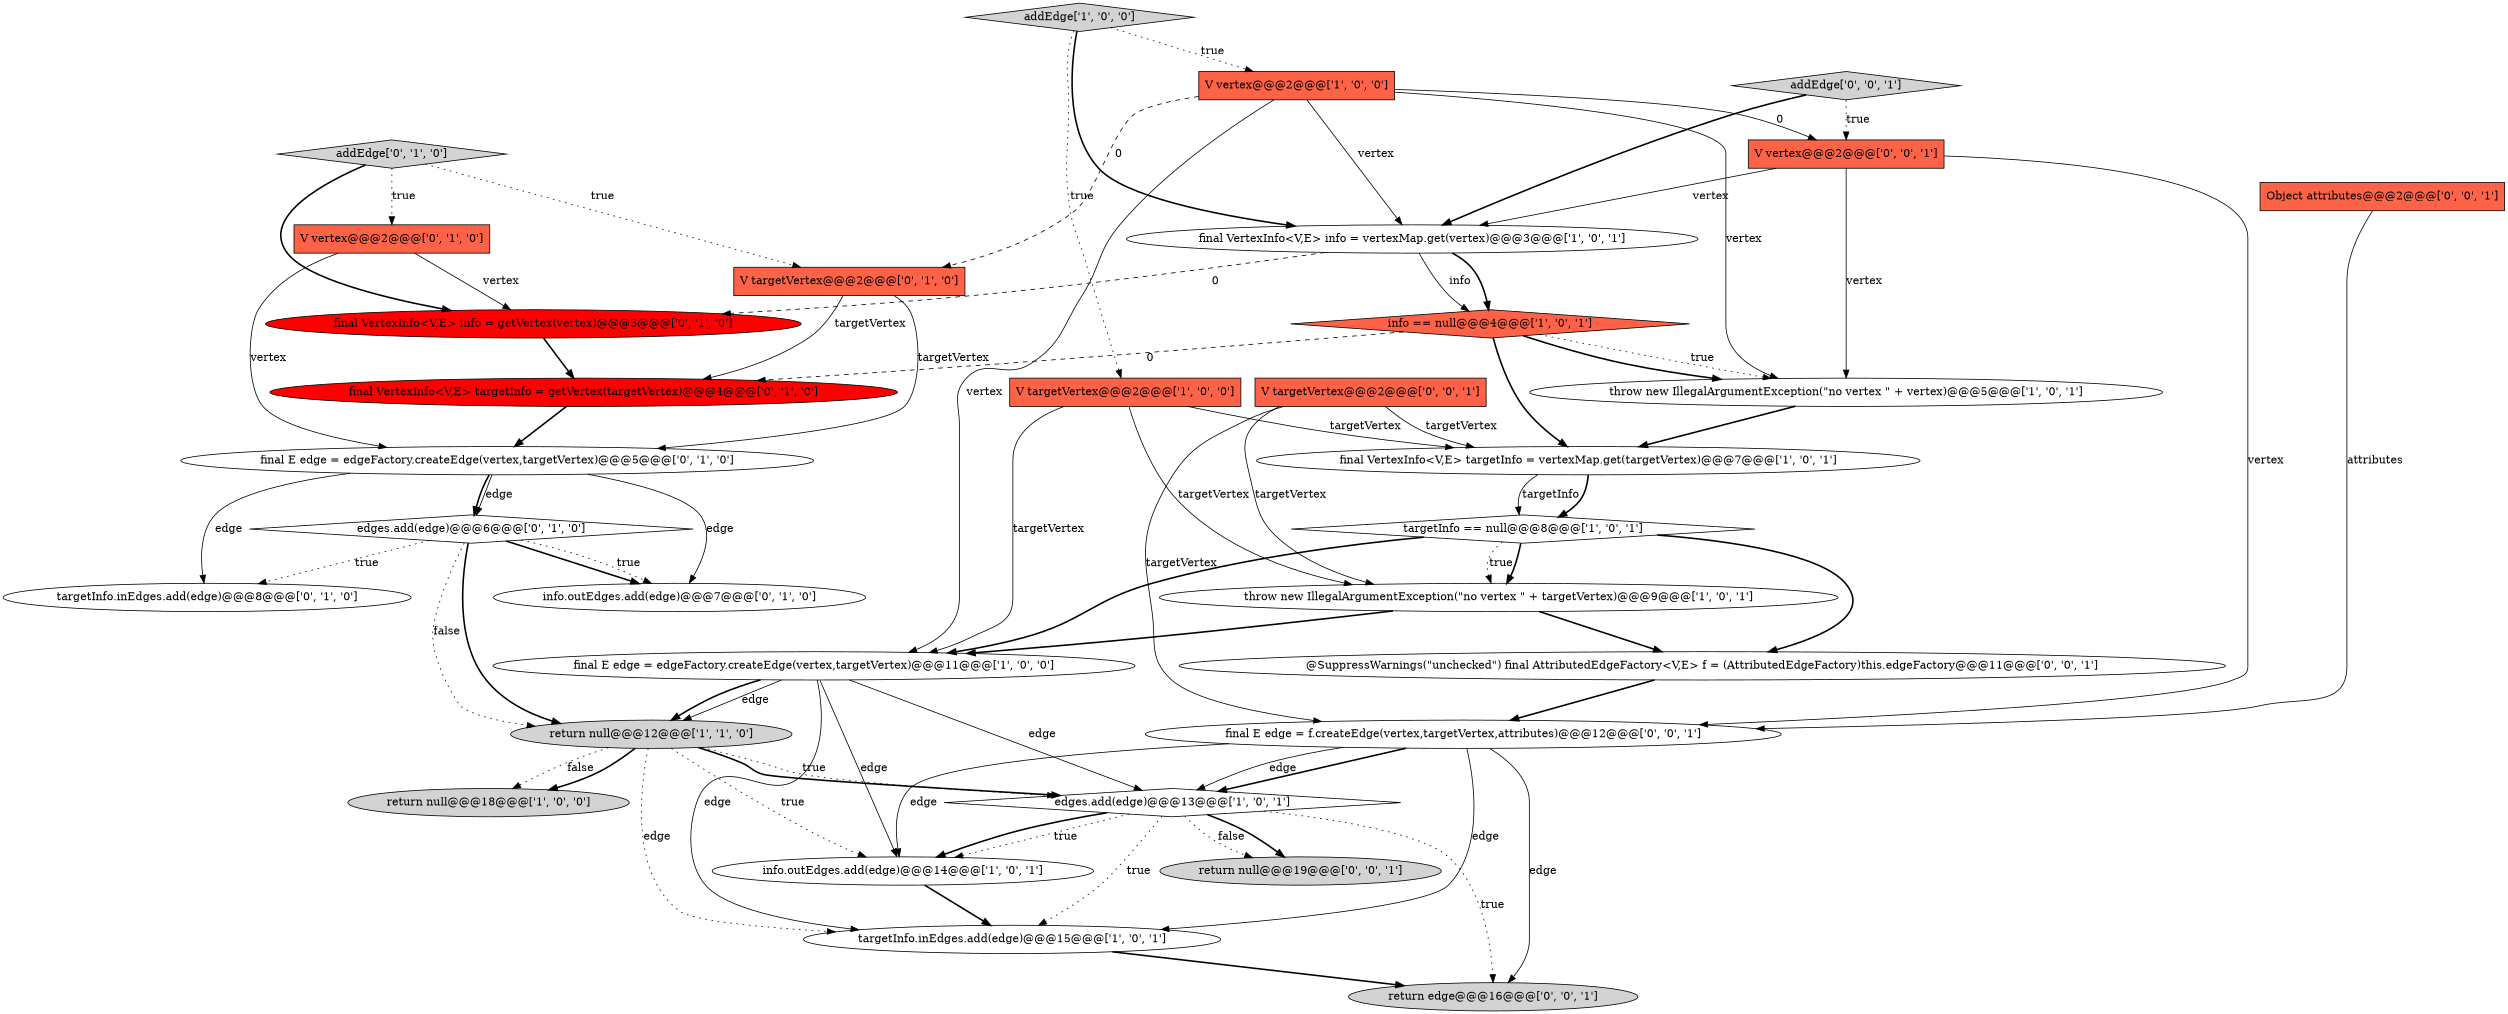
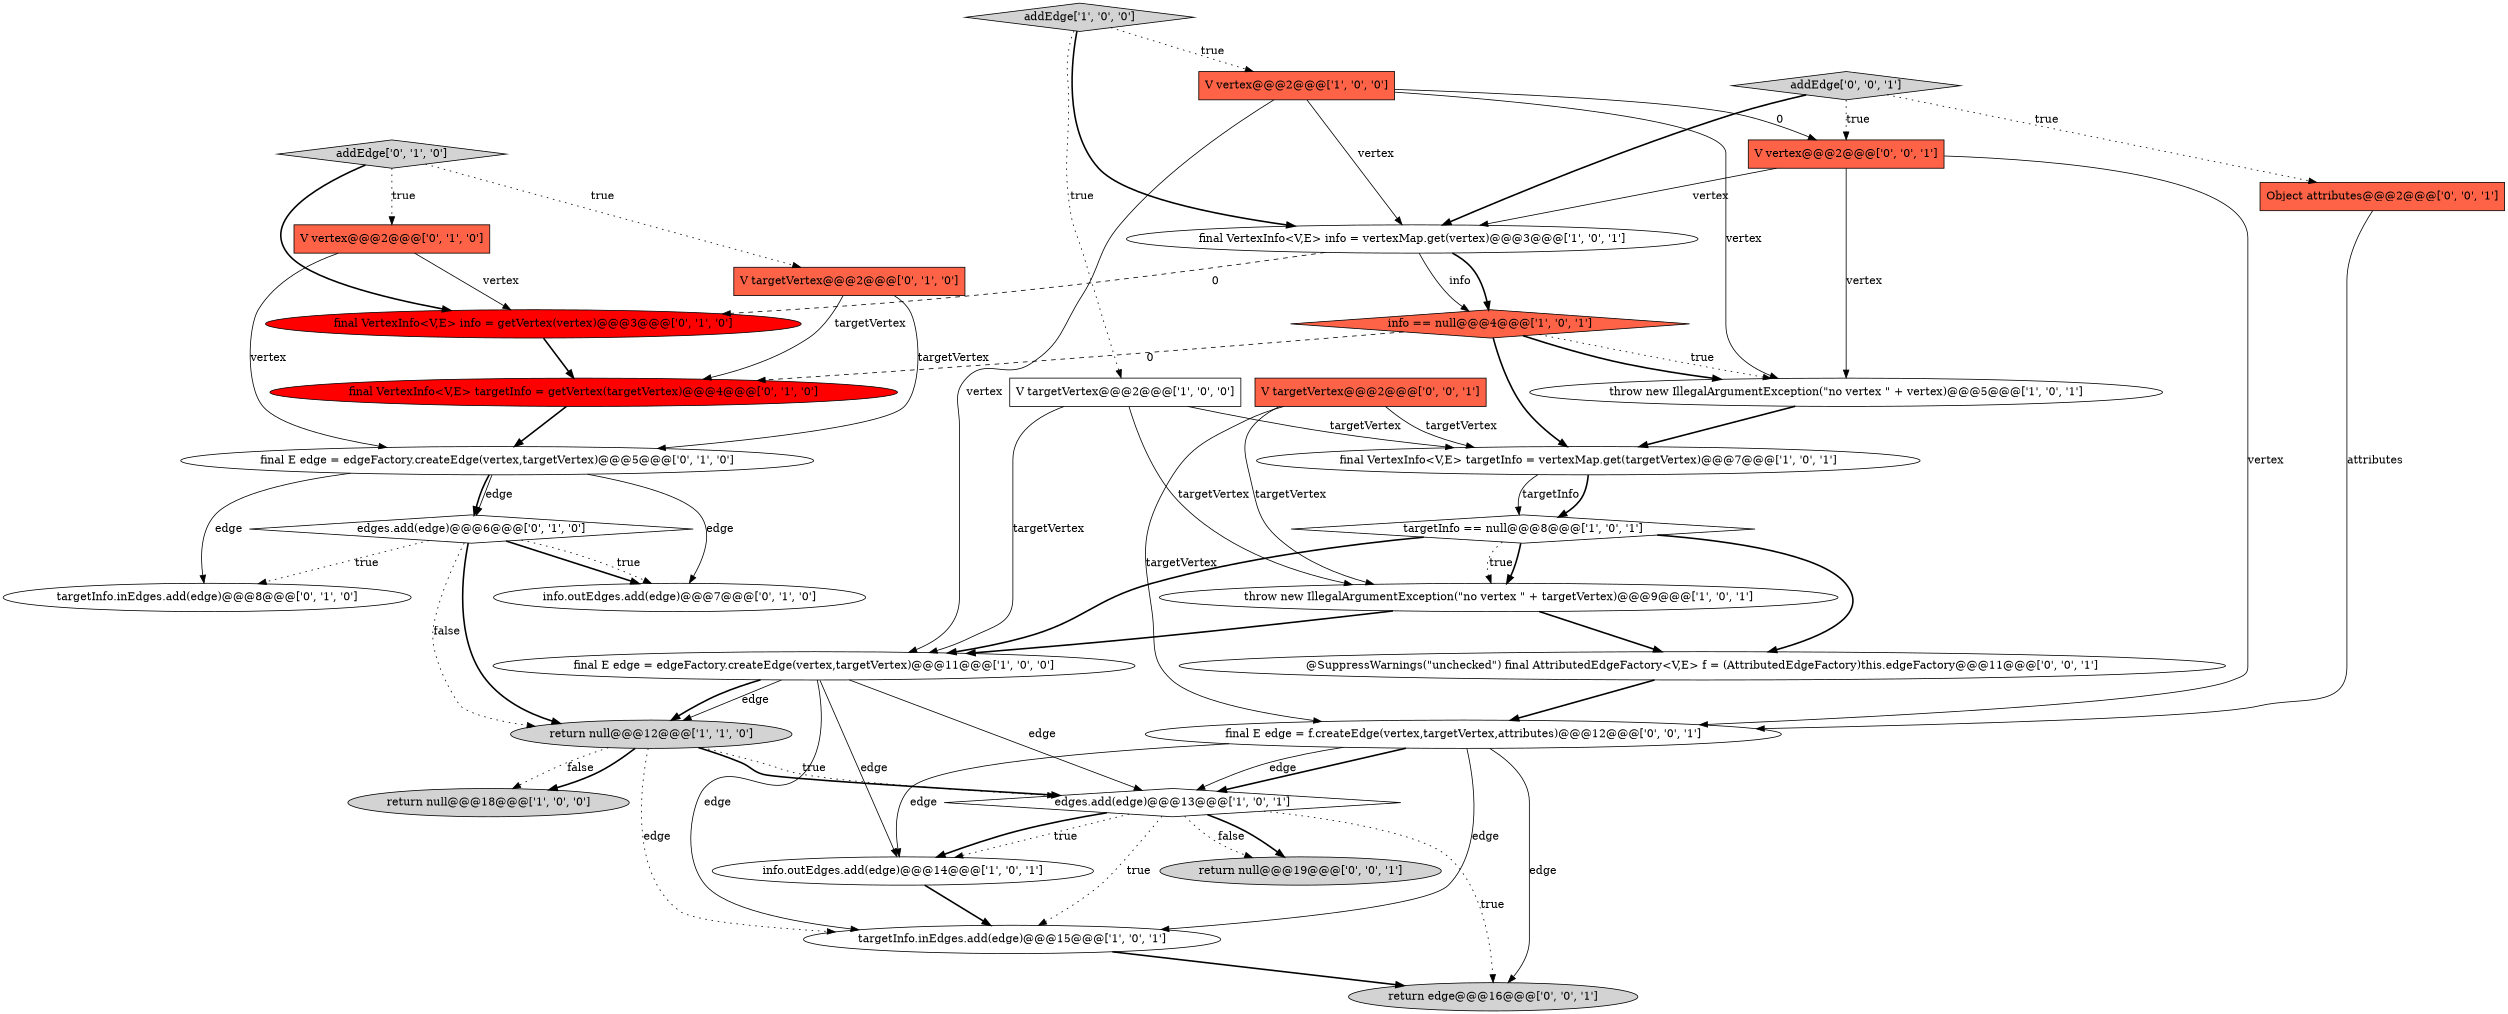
none -> (2098, 138)
(1088, 193) -> none
(1125, 392) -> (1125, 392)
(763, 805) -> none
